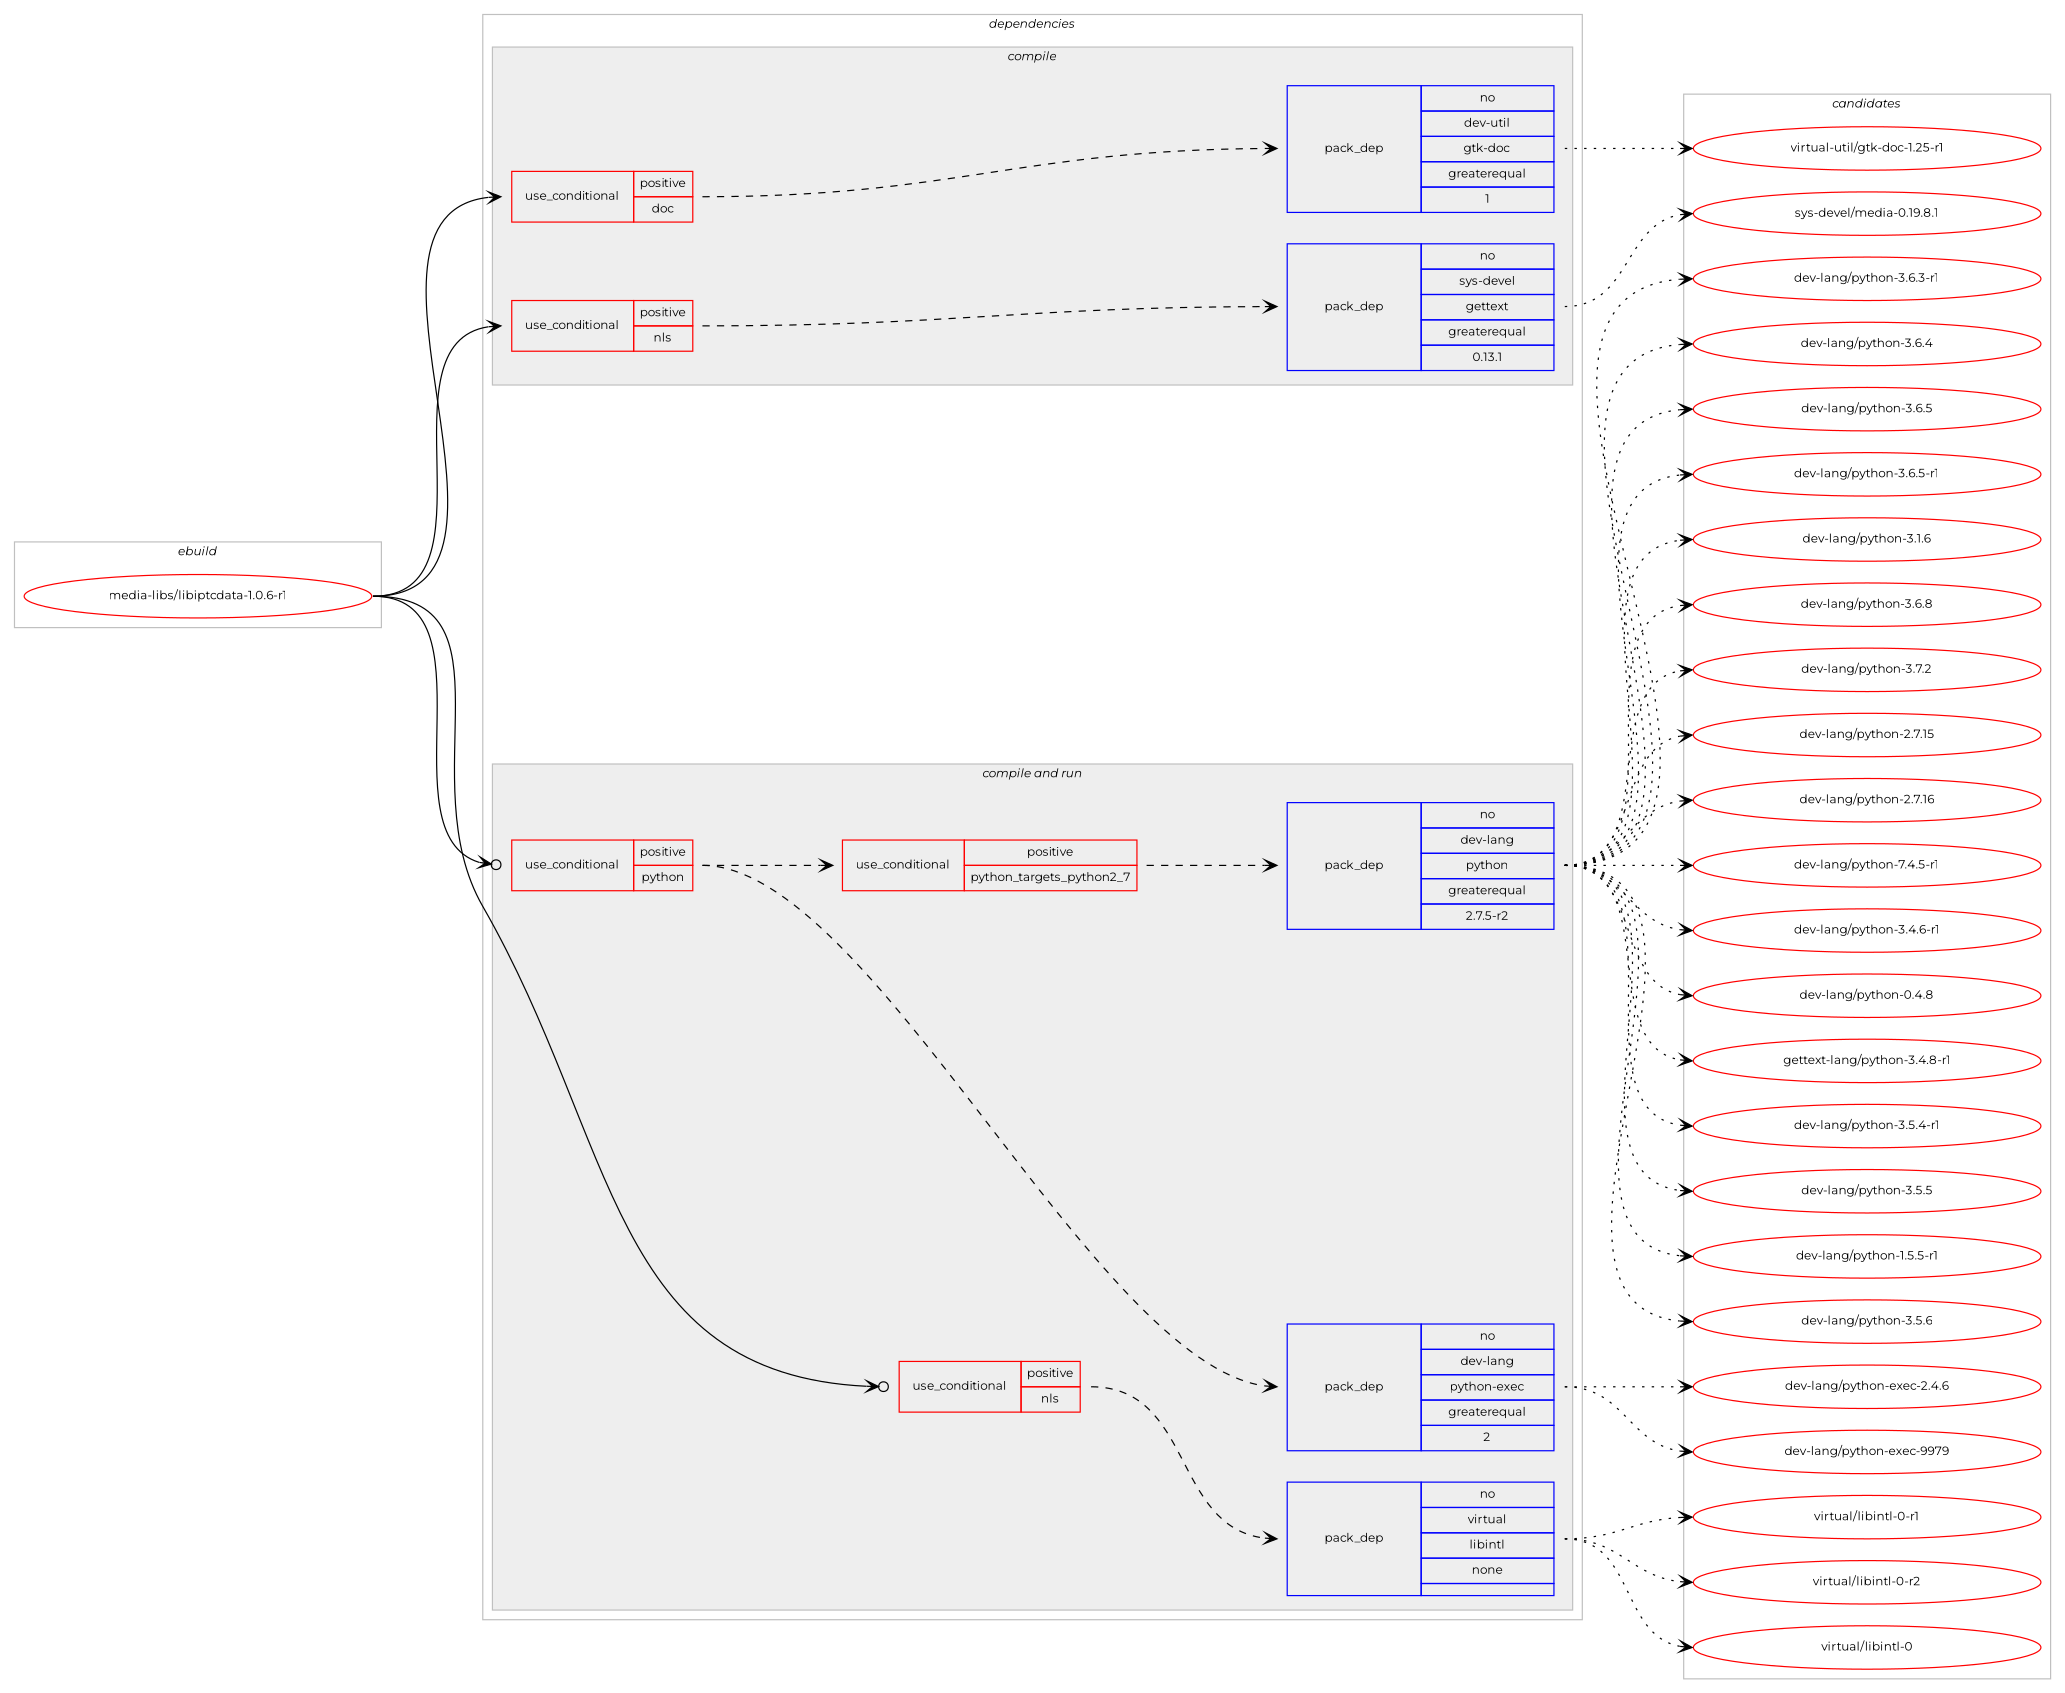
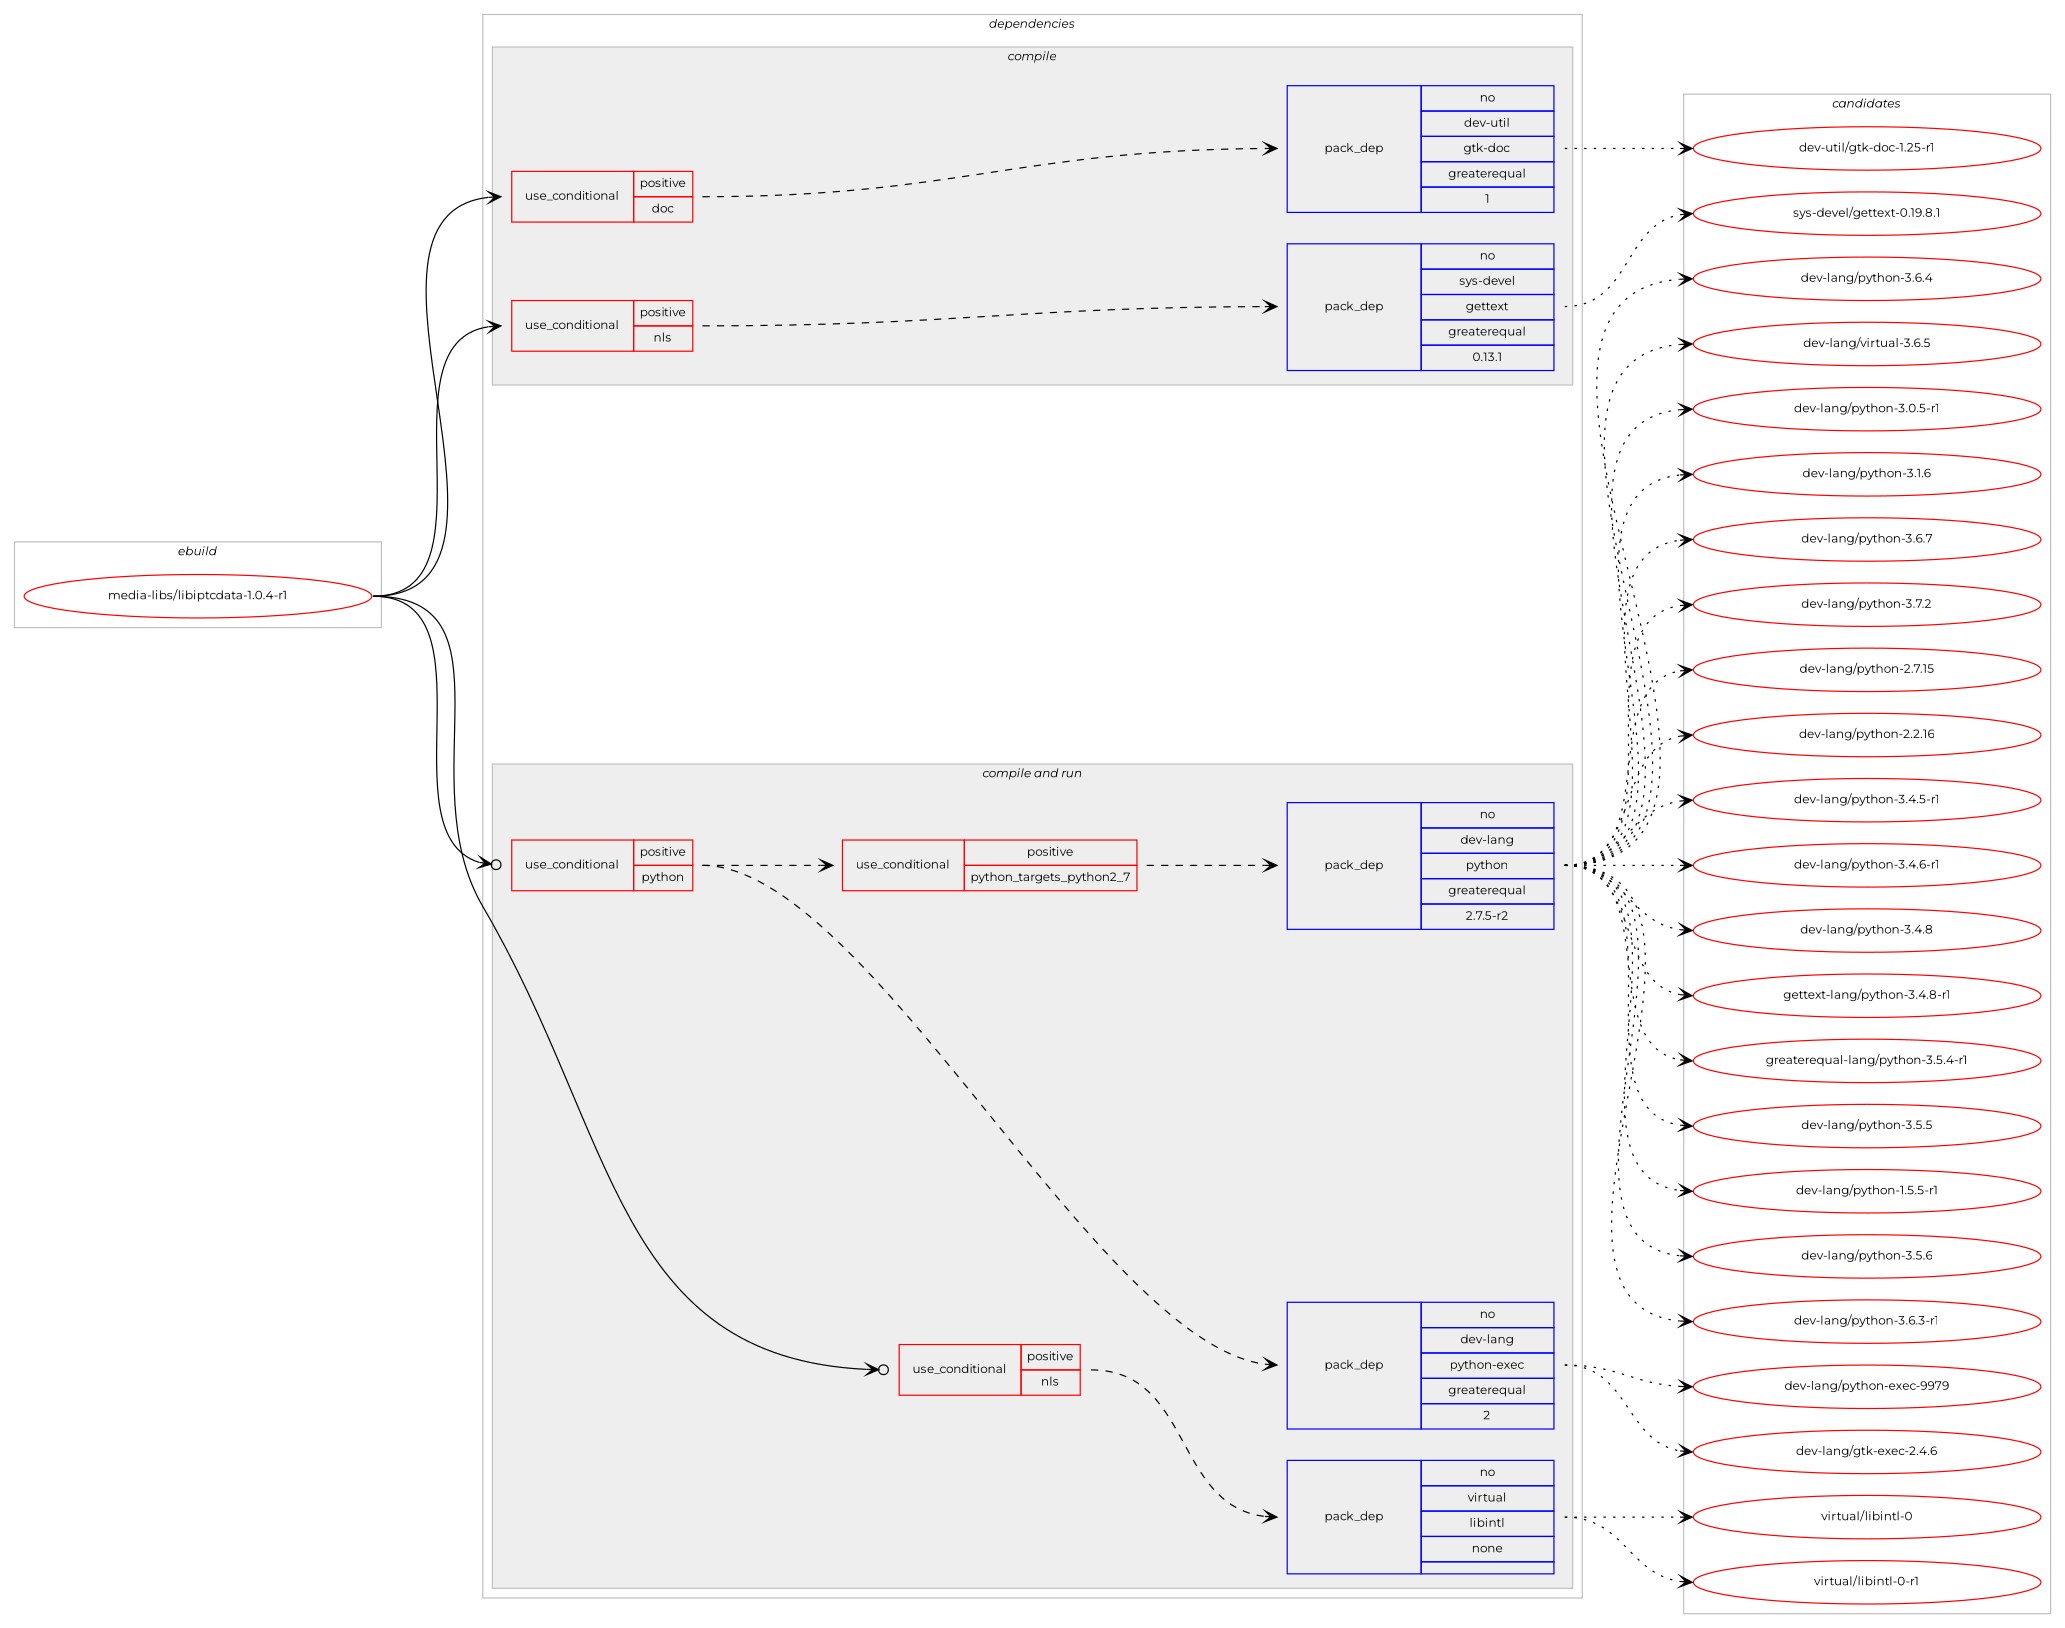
(1867, 148) -> (1867, 148)
(1867, 214) -> (1867, 214)
(1867, 409) -> (1867, 344)
(1867, 474) -> (1867, 409)
(198, 596) -> (198, 596)
(1867, 605) -> (1867, 540)
(1867, 800) -> (1867, 735)
(1867, 865) -> (1867, 800)
(1867, 996) -> (1867, 931)
(1867, 1126) -> (1867, 1061)
(1867, 1387) -> (1867, 1452)
(1867, 1582) -> none
